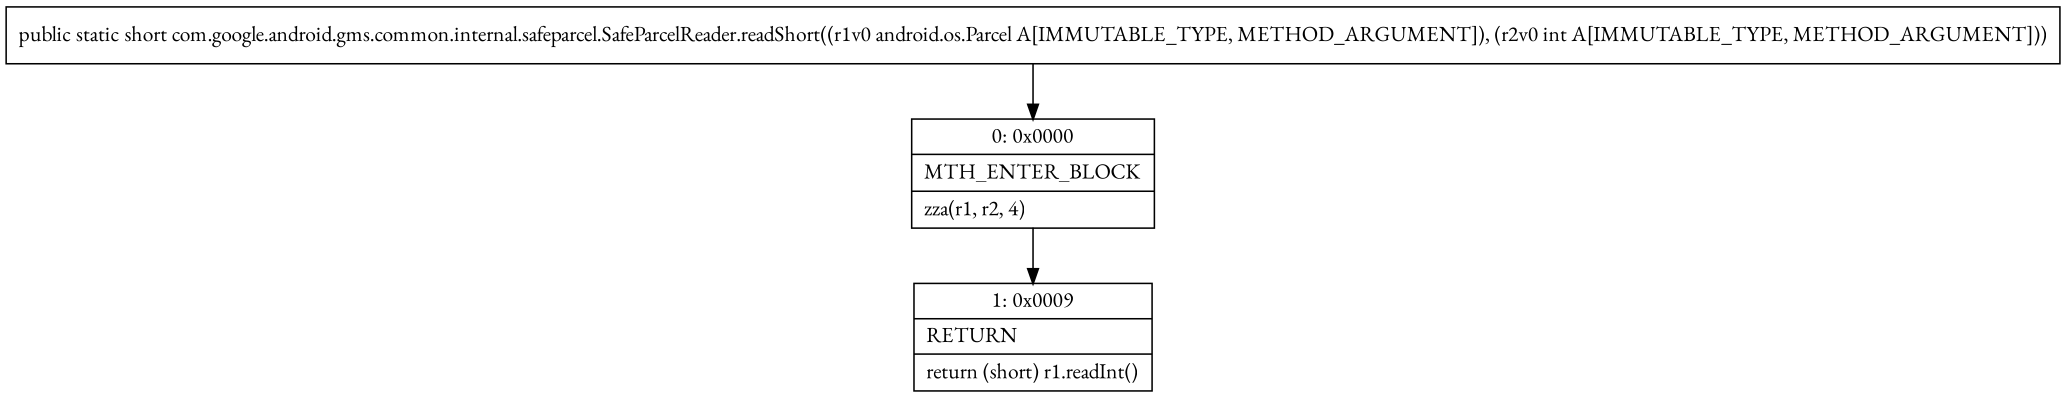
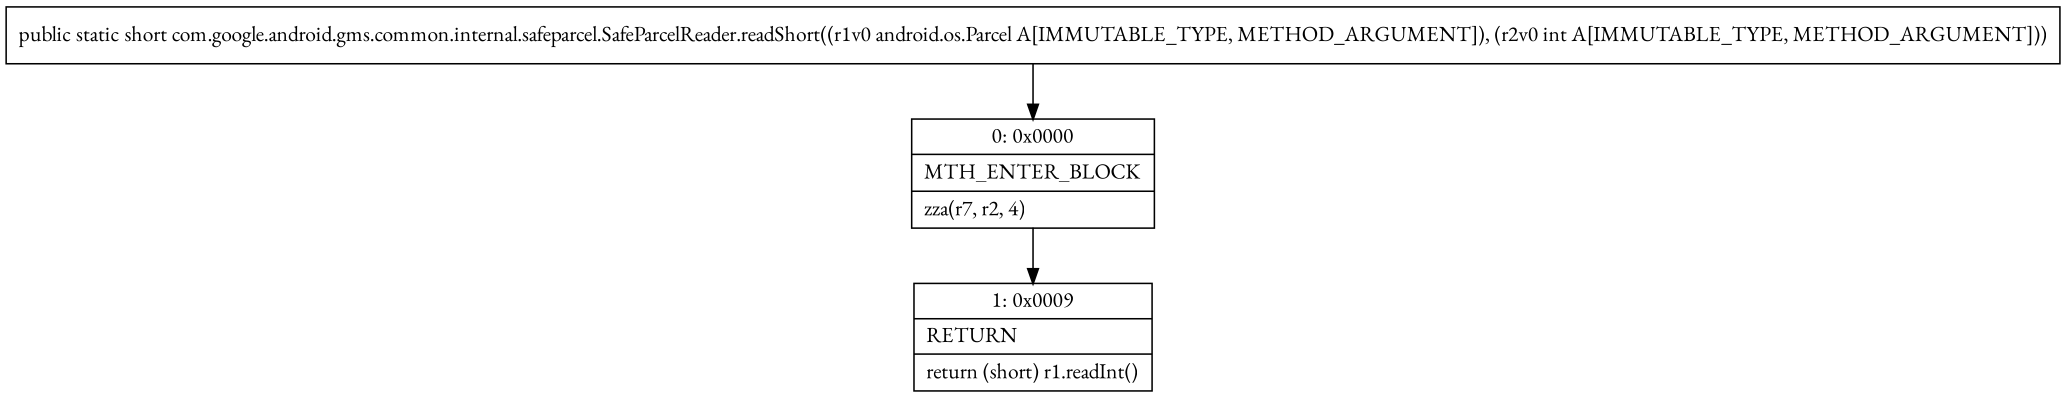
(975, 209) -> (975, 209)
